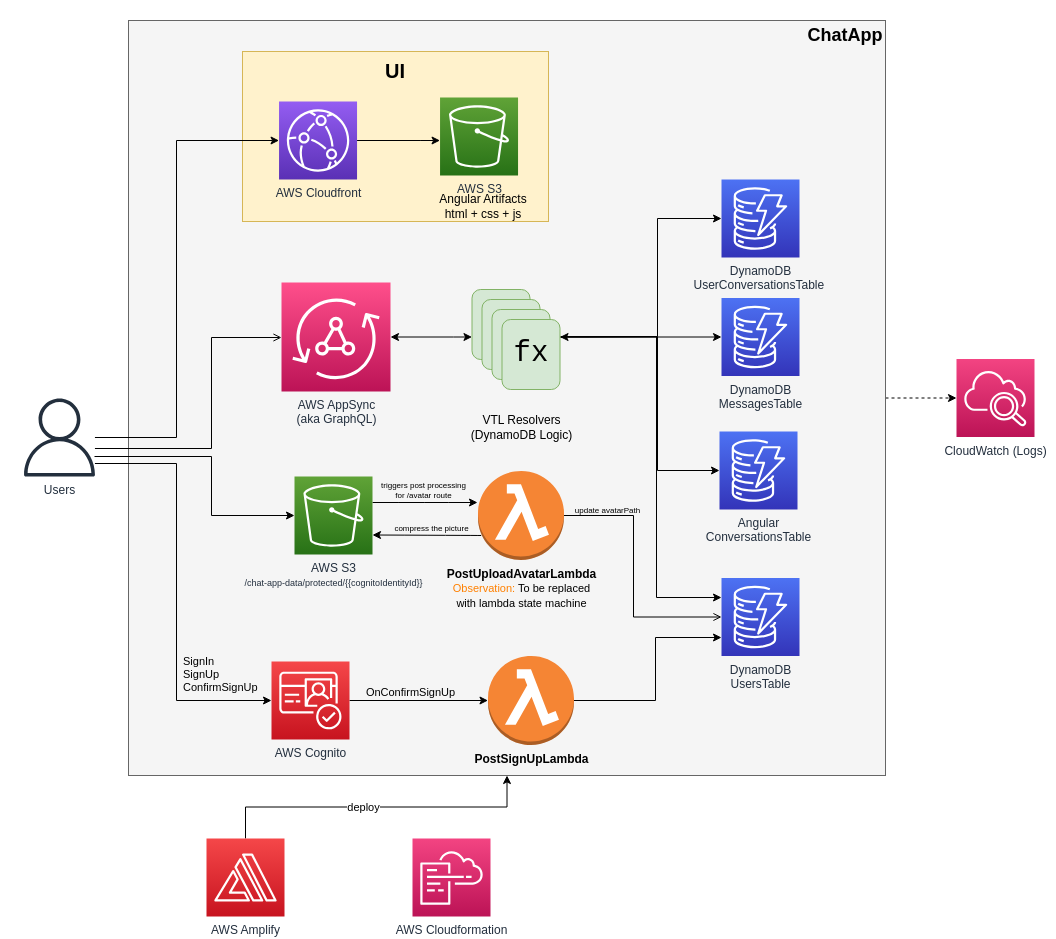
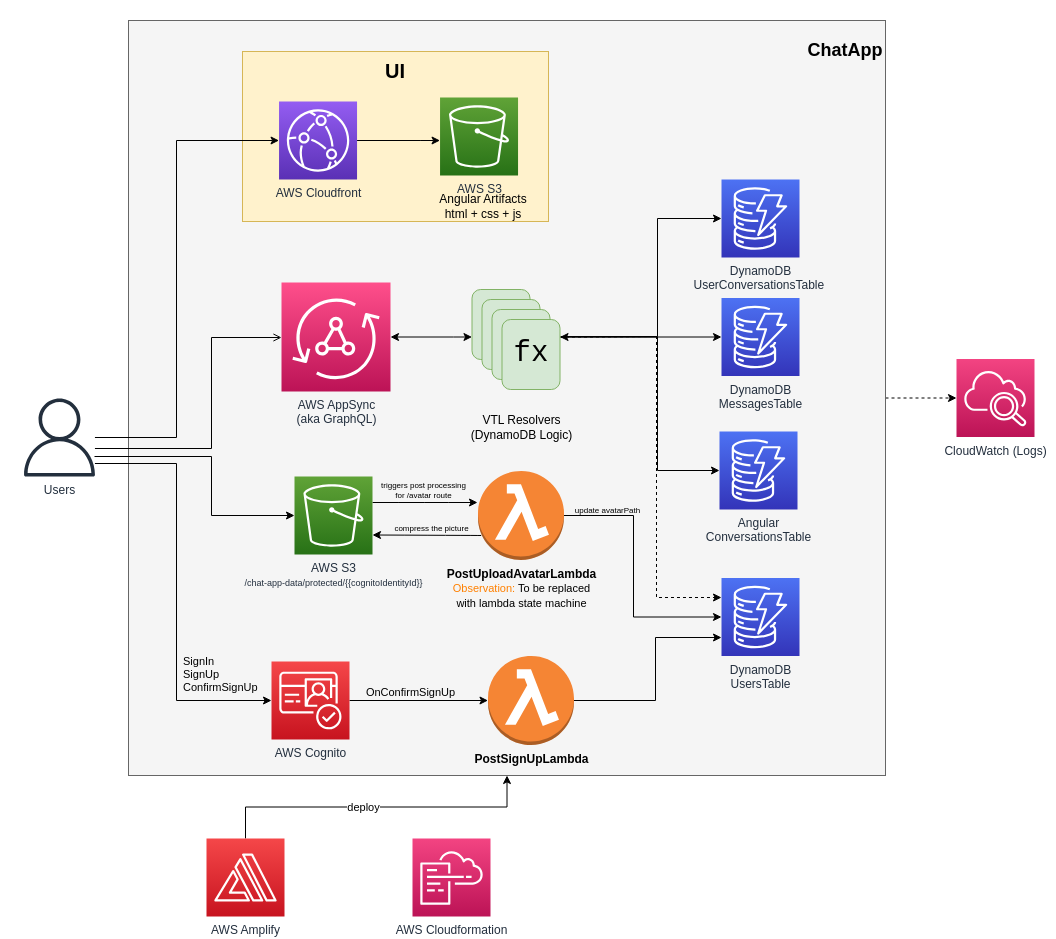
(846, 36) -> (846, 51)
(657, 563) -> (657, 563)
(714, 617) -> (713, 617)
